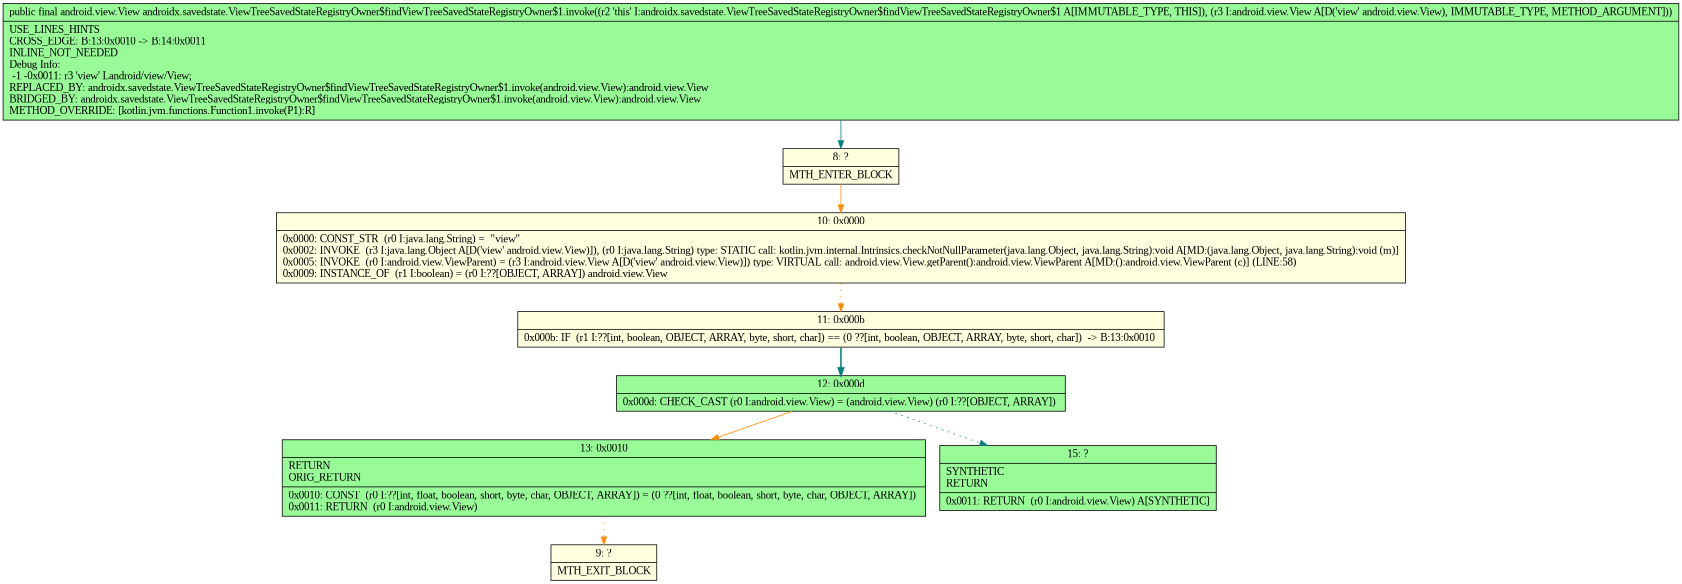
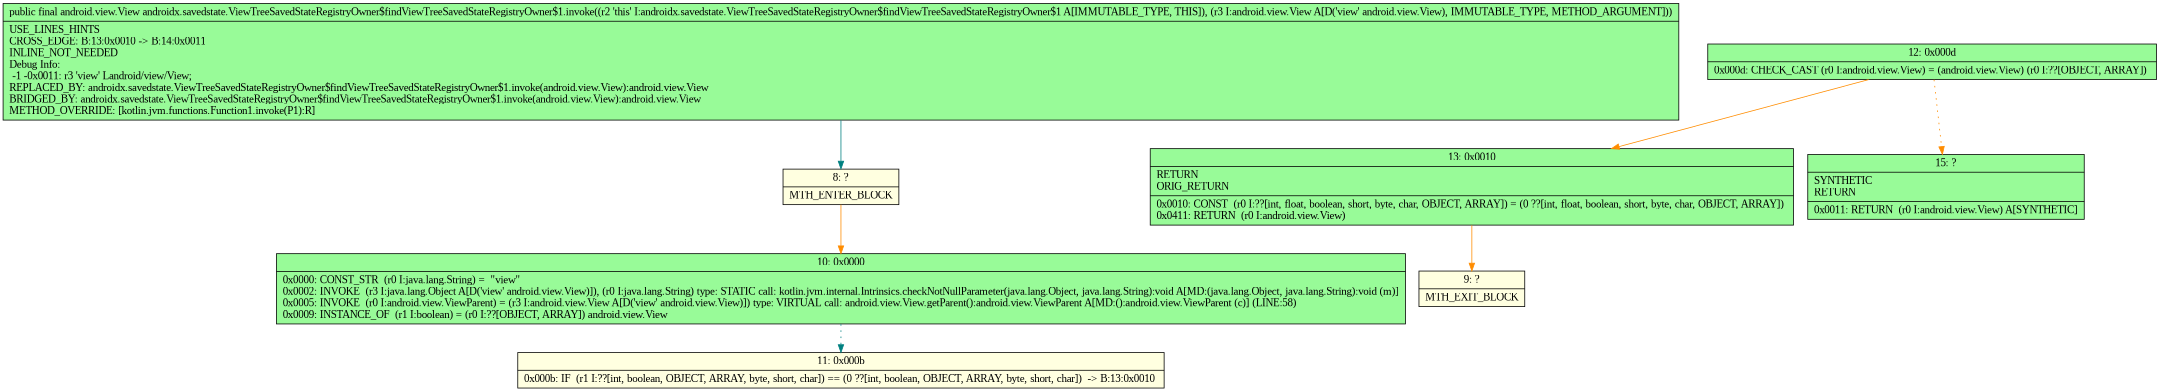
(841, 248) -> (841, 289)
(841, 293) -> (841, 334)
(841, 358) -> none
(935, 427) -> (1938, 113)
(385, 507) -> (1253, 216)
(604, 527) -> (1472, 244)
